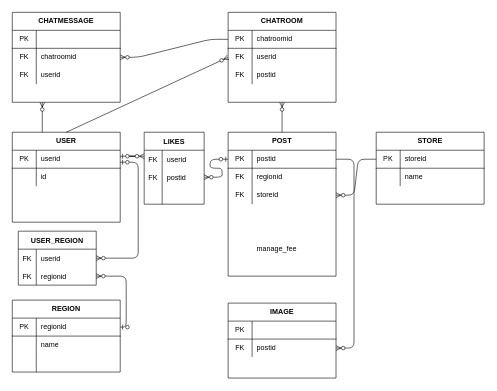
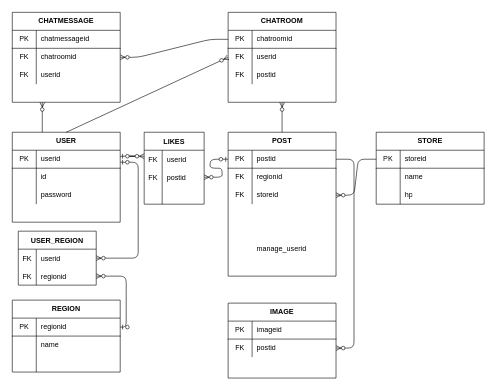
none -> (78, 39)
none -> (78, 195)
none -> (443, 195)
(277, 249) -> (282, 249)
none -> (294, 330)
